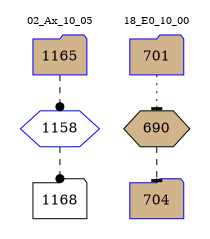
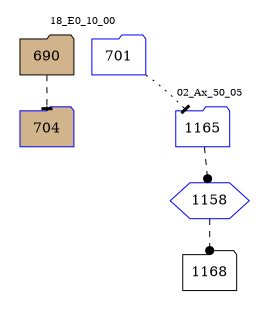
(60, 21) -> (210, 93)
(60, 57) -> (203, 129)
(157, 57) -> (119, 57)
(157, 90) -> (168, 93)
(157, 129) -> (47, 57)
